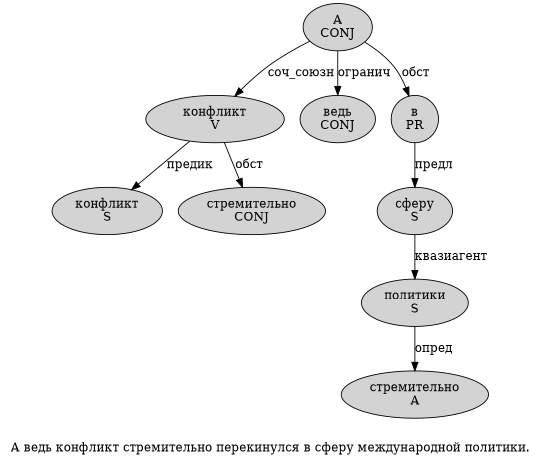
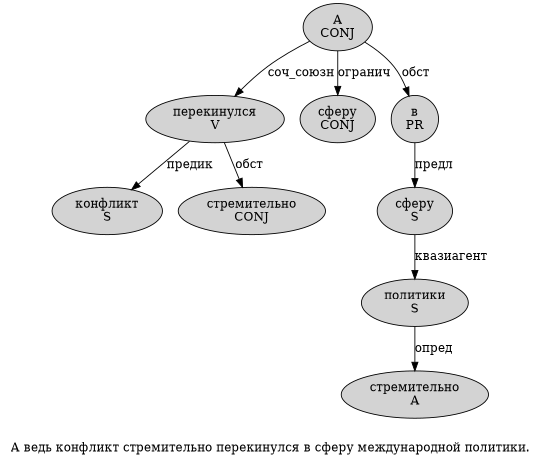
(215, 119) -> (215, 119)
(338, 119) -> (338, 119)
